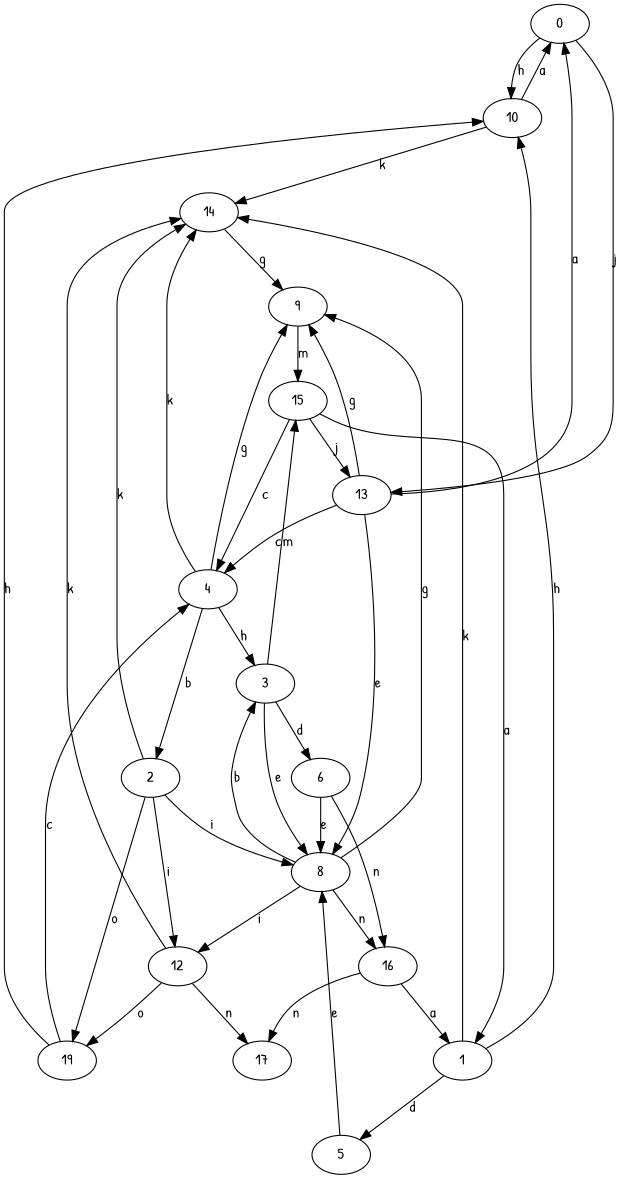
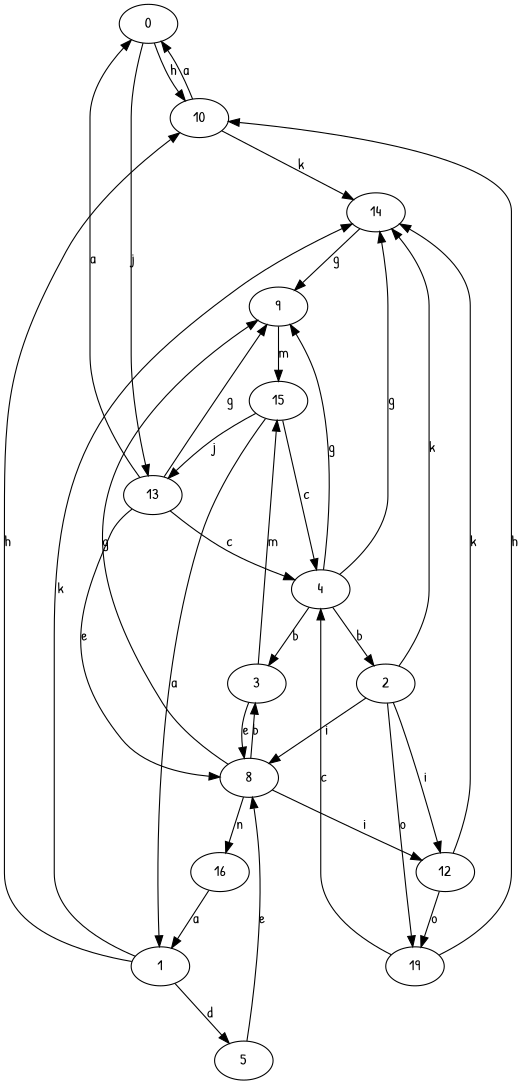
(171, 401) -> (392, 401)
(244, 636) -> (296, 636)
(321, 778) -> none
(262, 1061) -> none
